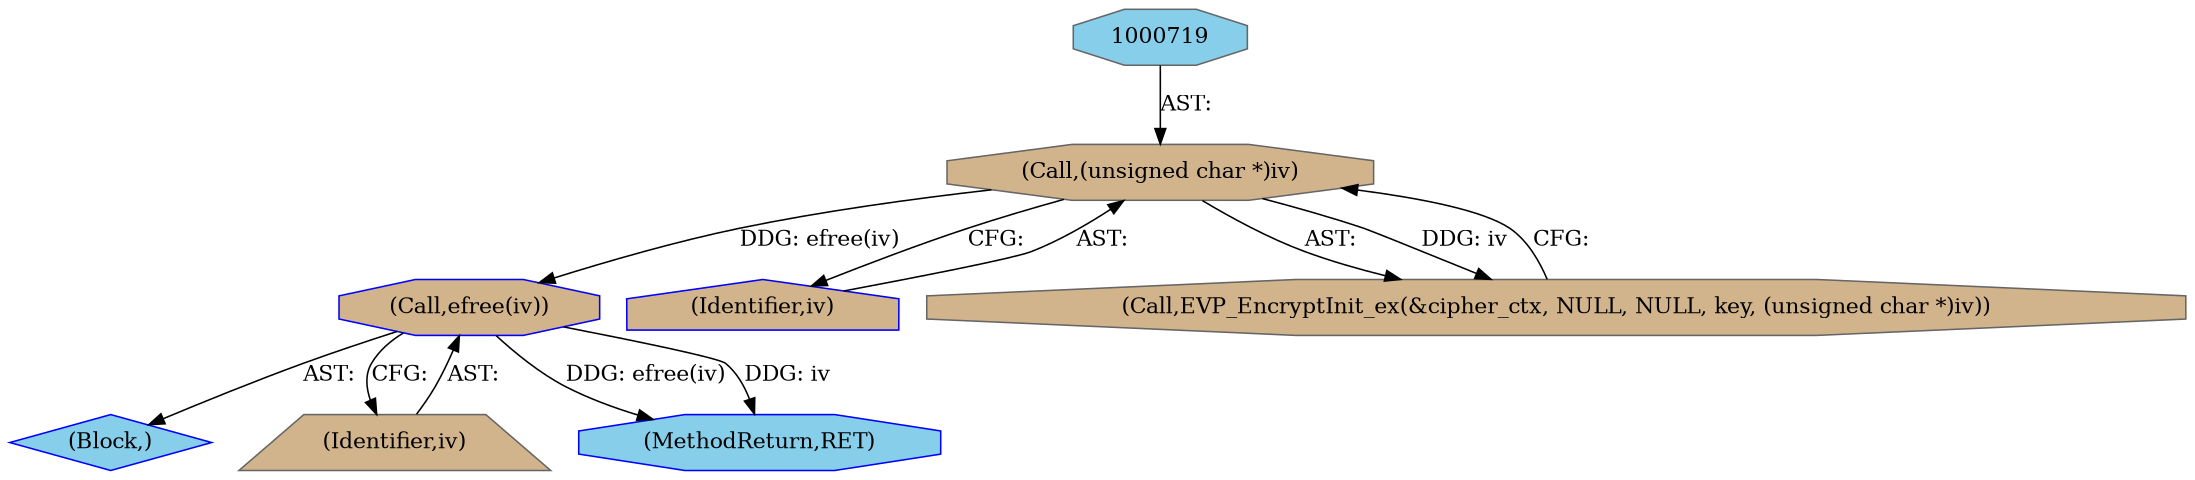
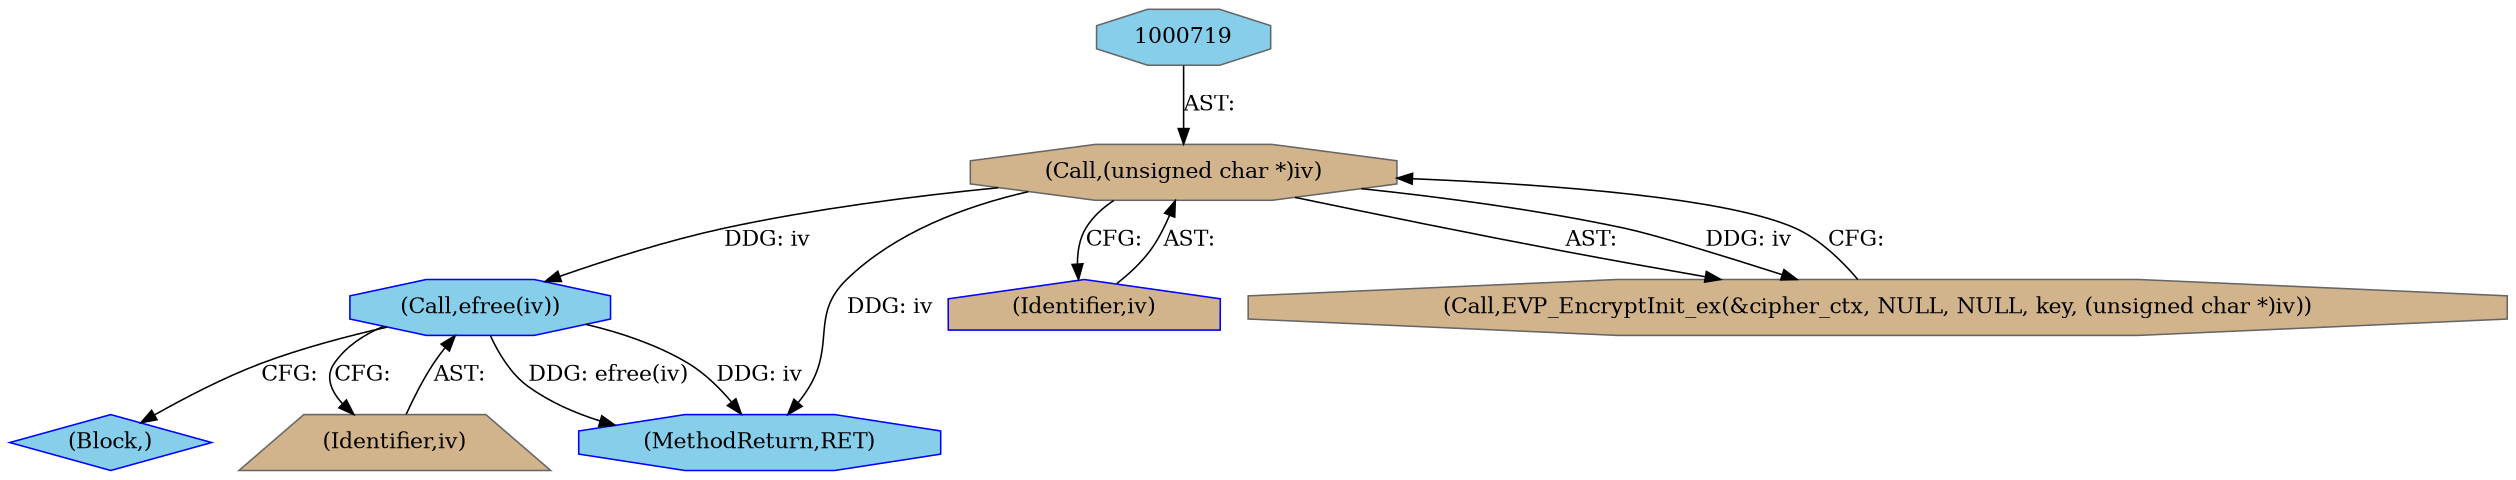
(819, 240) -> (767, 240)
none -> (873, 257)
(469, 307) -> (480, 307)
(333, 375) -> (293, 375)
